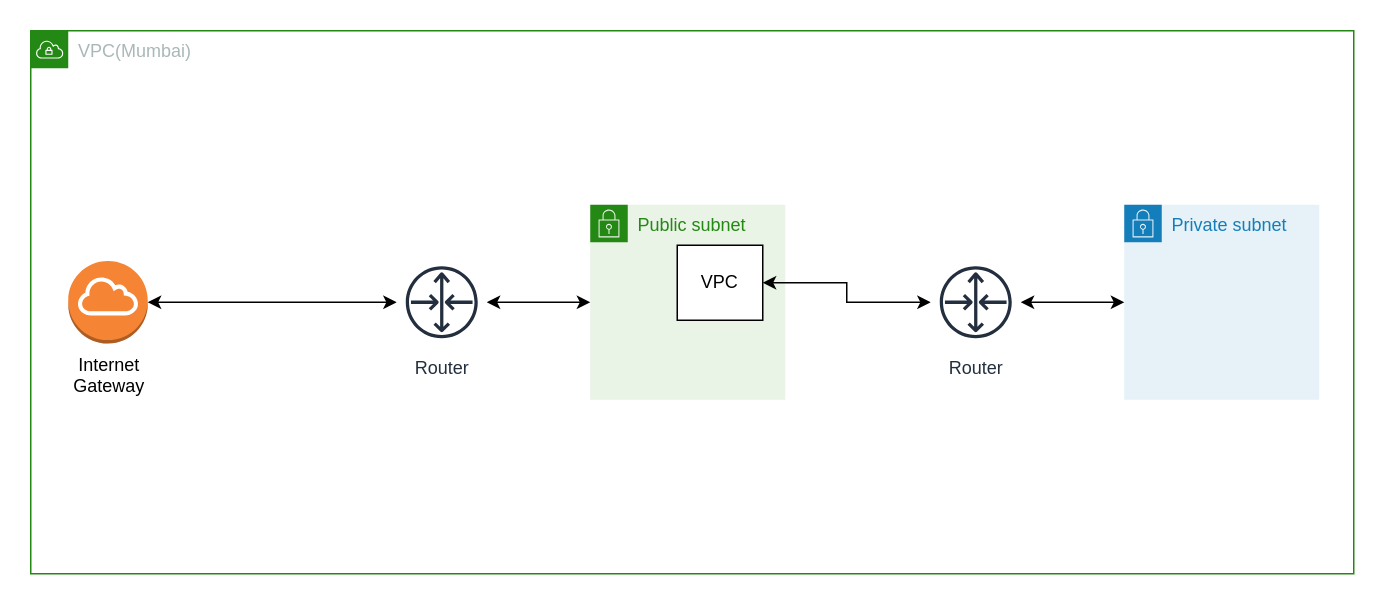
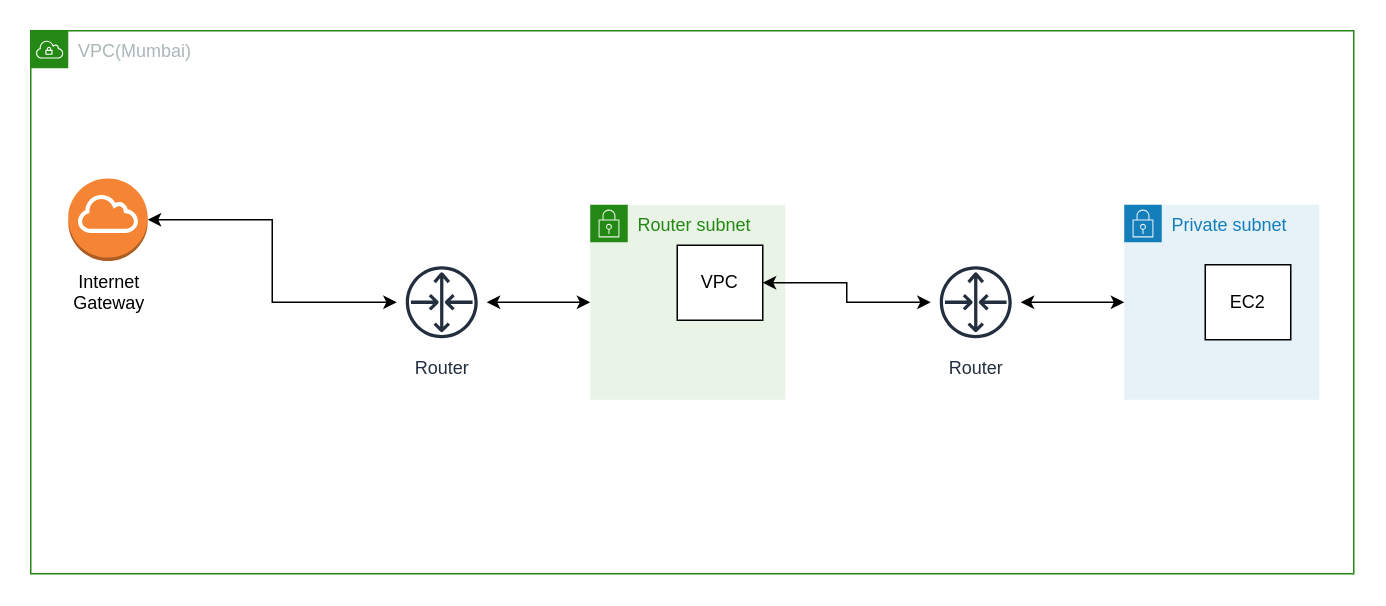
(697, 226) -> (701, 226)
(108, 302) -> (108, 220)
none -> (1248, 302)
